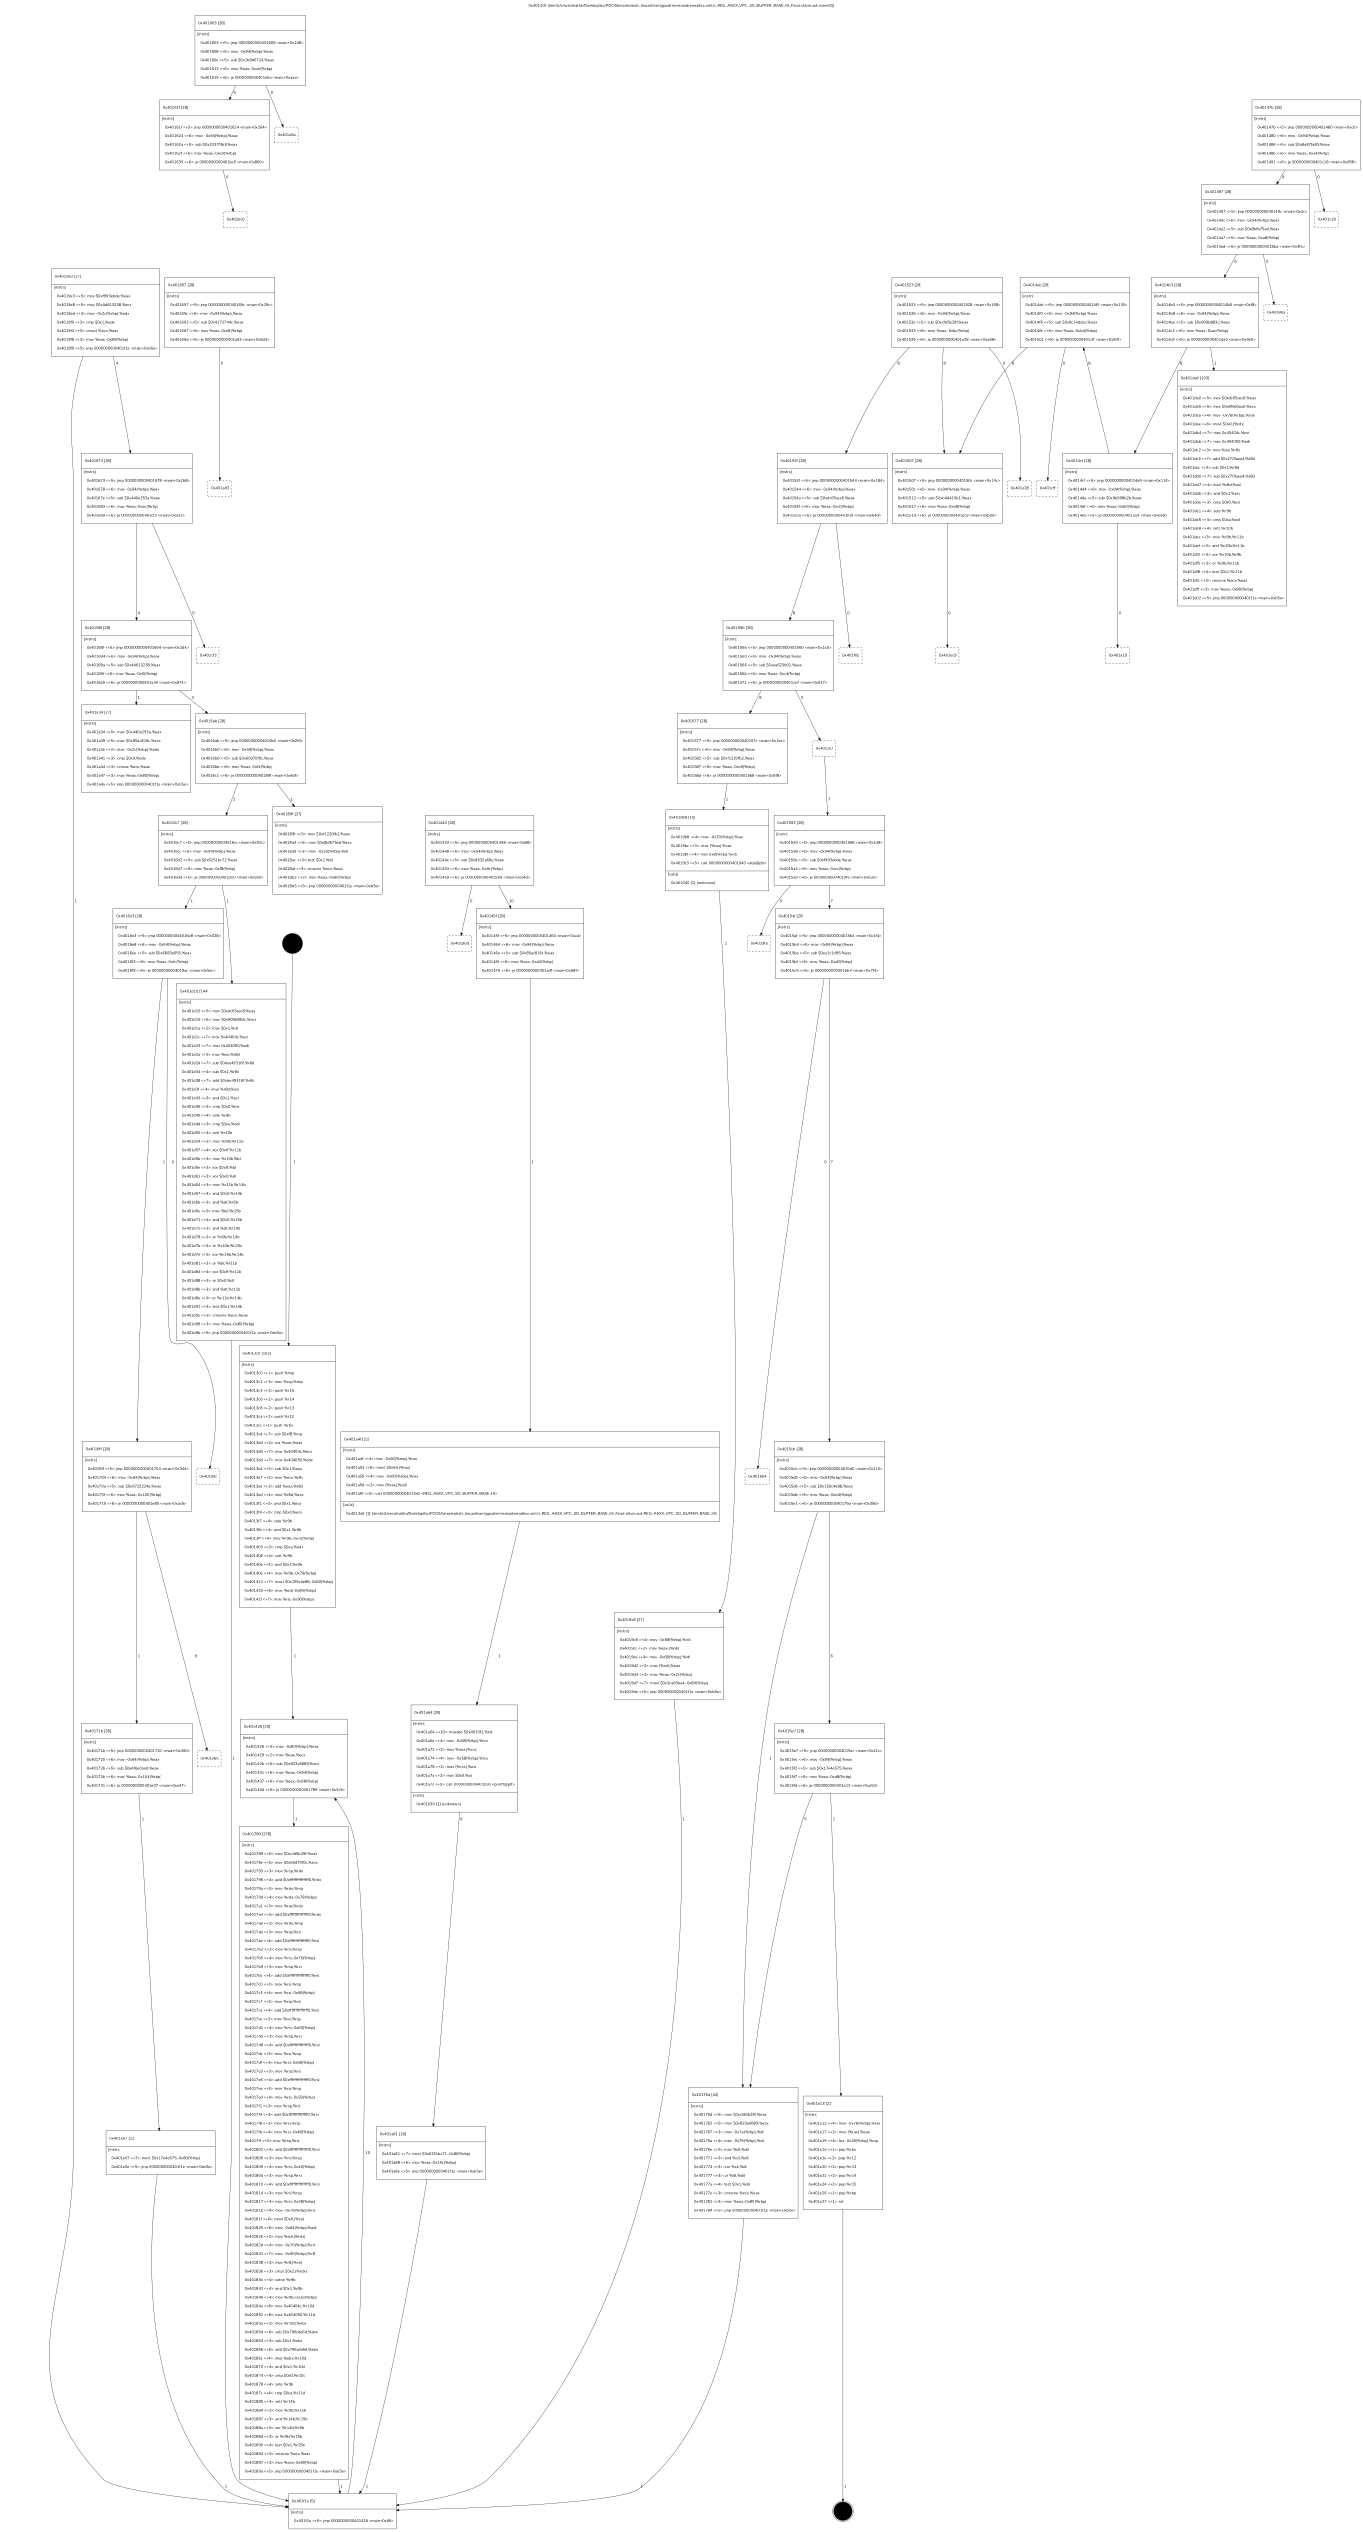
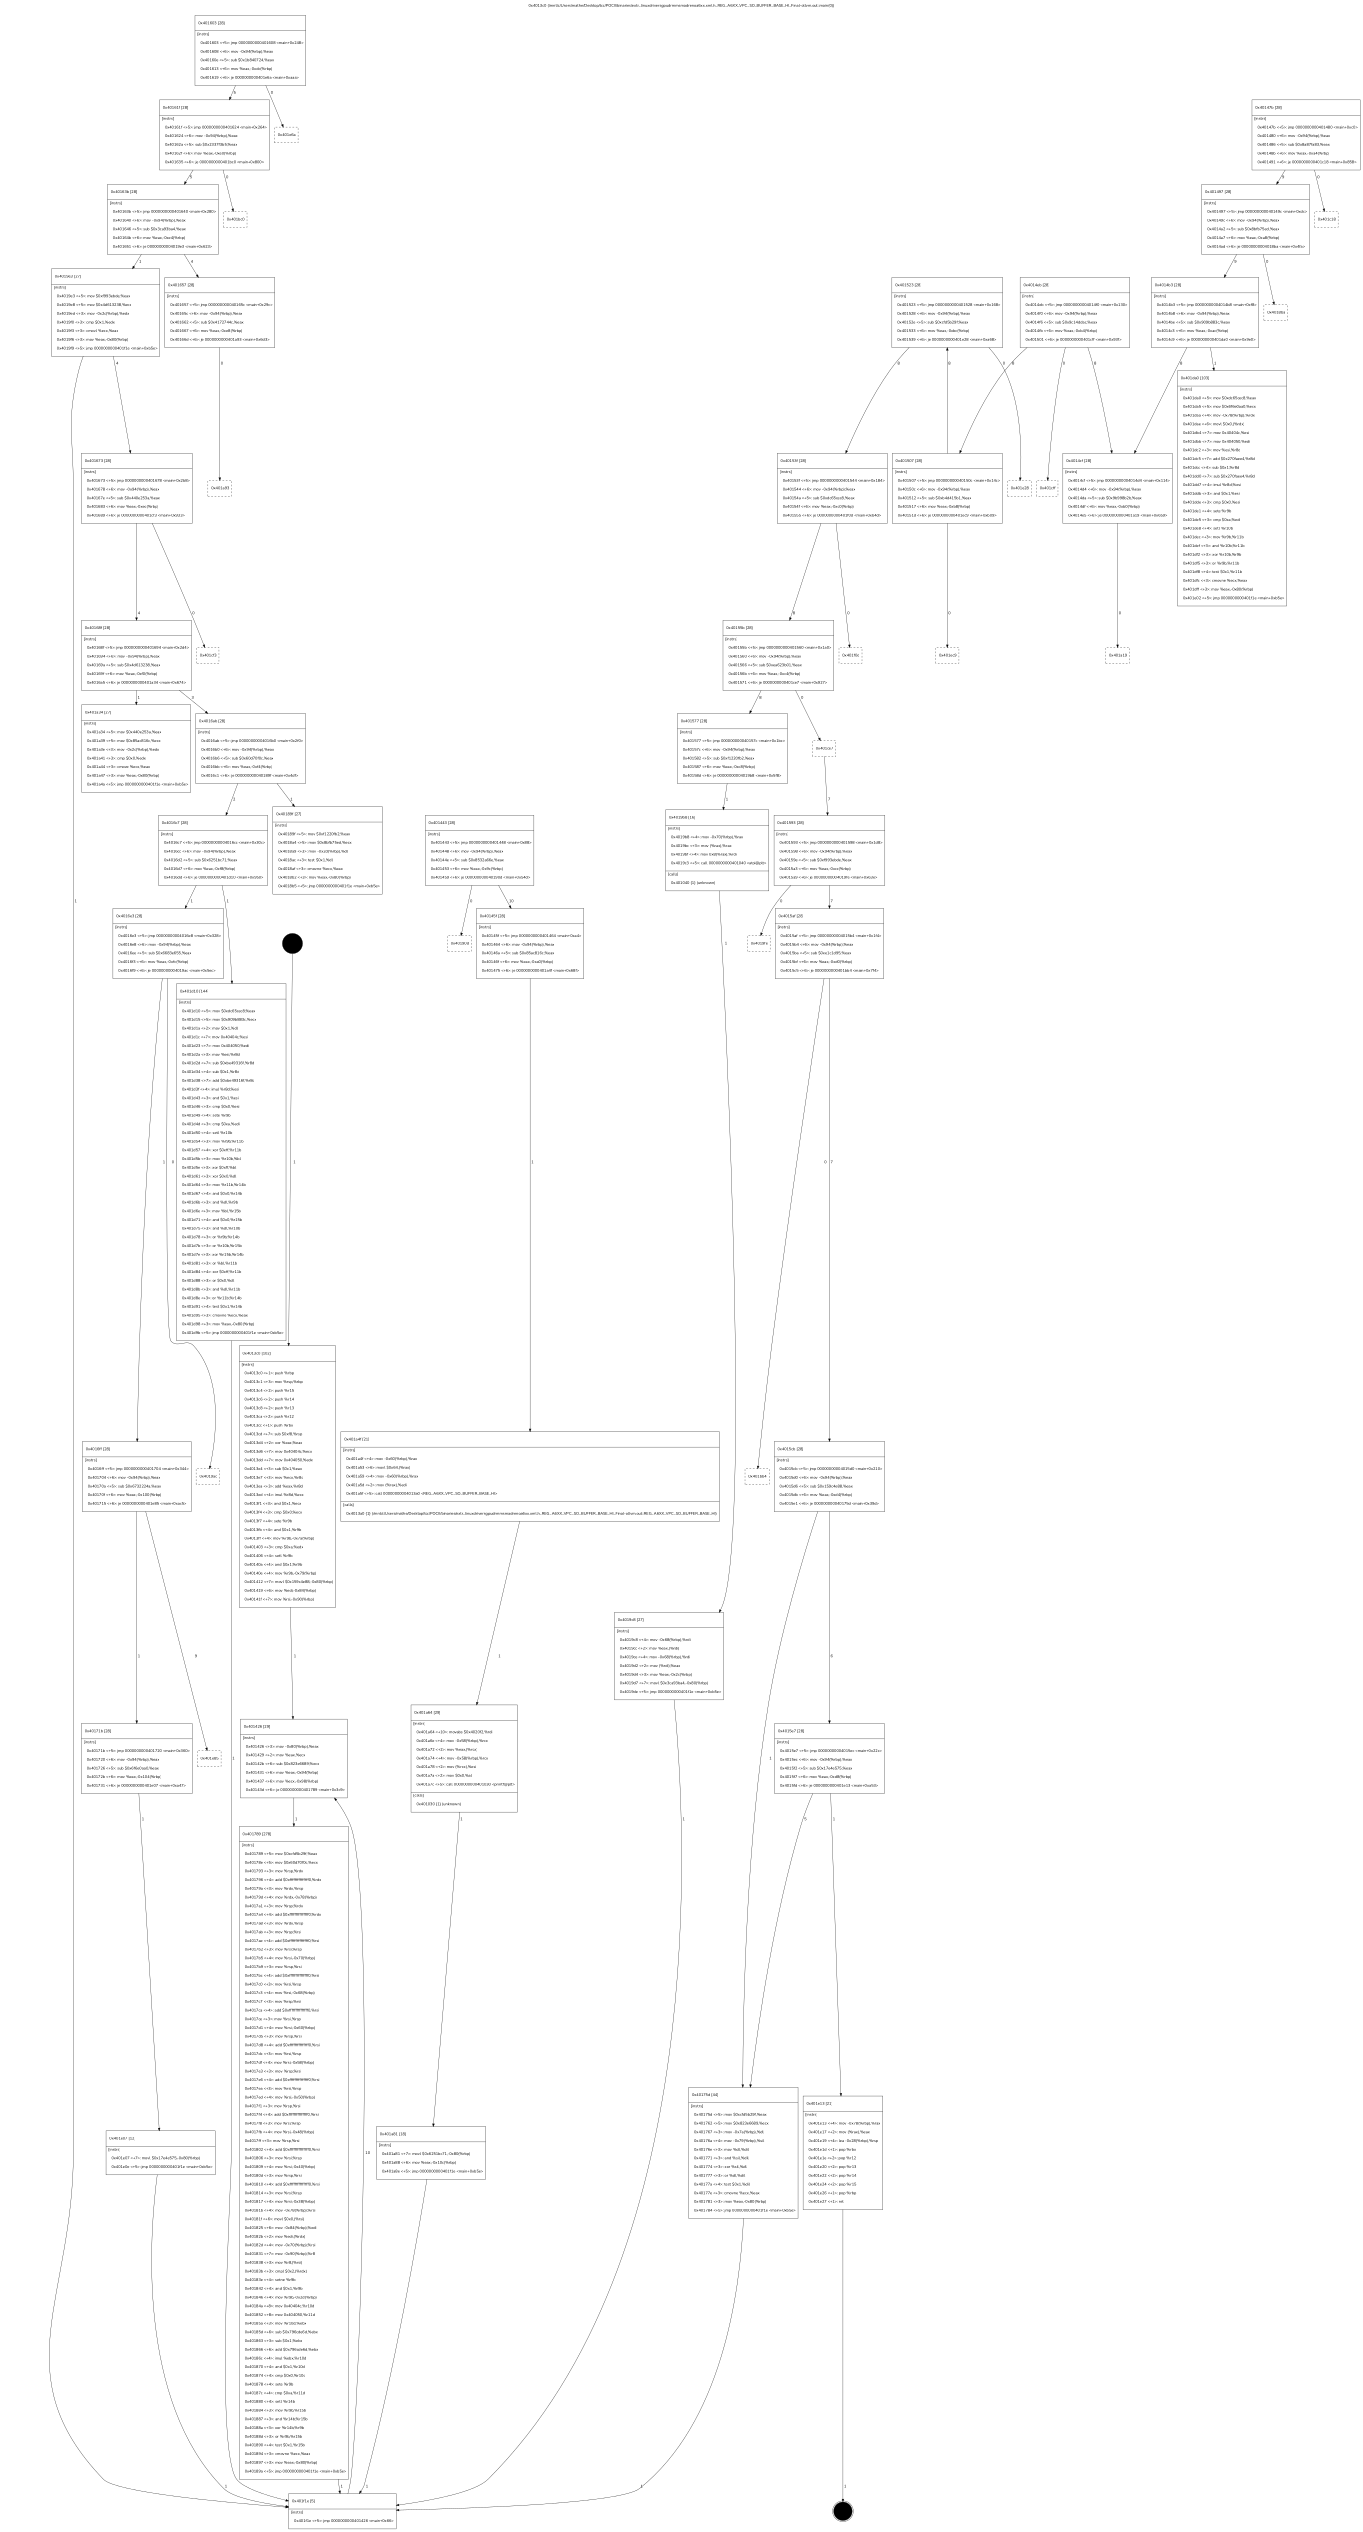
none -> (163, 219)
(942, 399) -> (947, 402)
(1097, 402) -> (1101, 399)
(461, 1819) -> (461, 1819)
